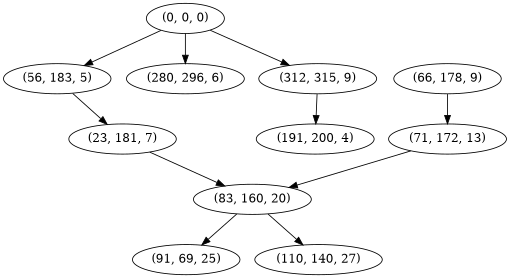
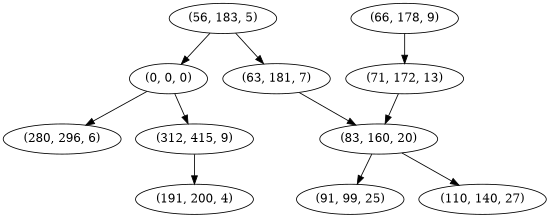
(126, 46) -> (199, 46)
(318, 79) -> (194, 139)
(123, 139) -> (277, 79)
(186, 260) -> (350, 199)
